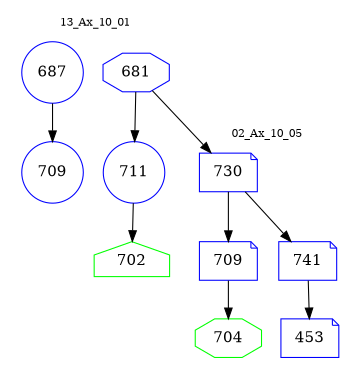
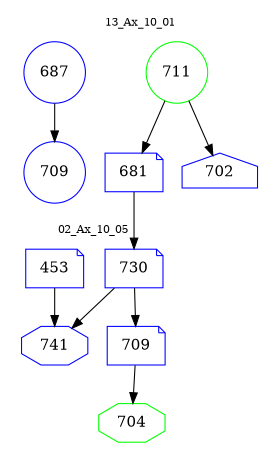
(136, 72) -> (134, 172)
(135, 111) -> (156, 122)
(134, 172) -> (177, 72)
(132, 261) -> (220, 172)
(308, 261) -> (55, 346)
(309, 294) -> (55, 302)
